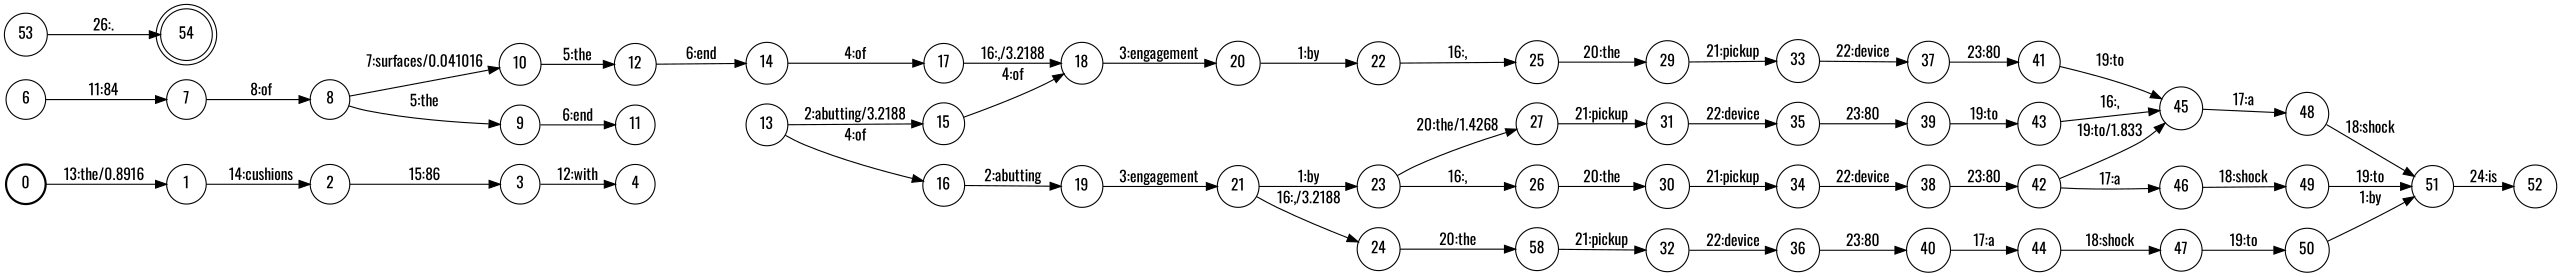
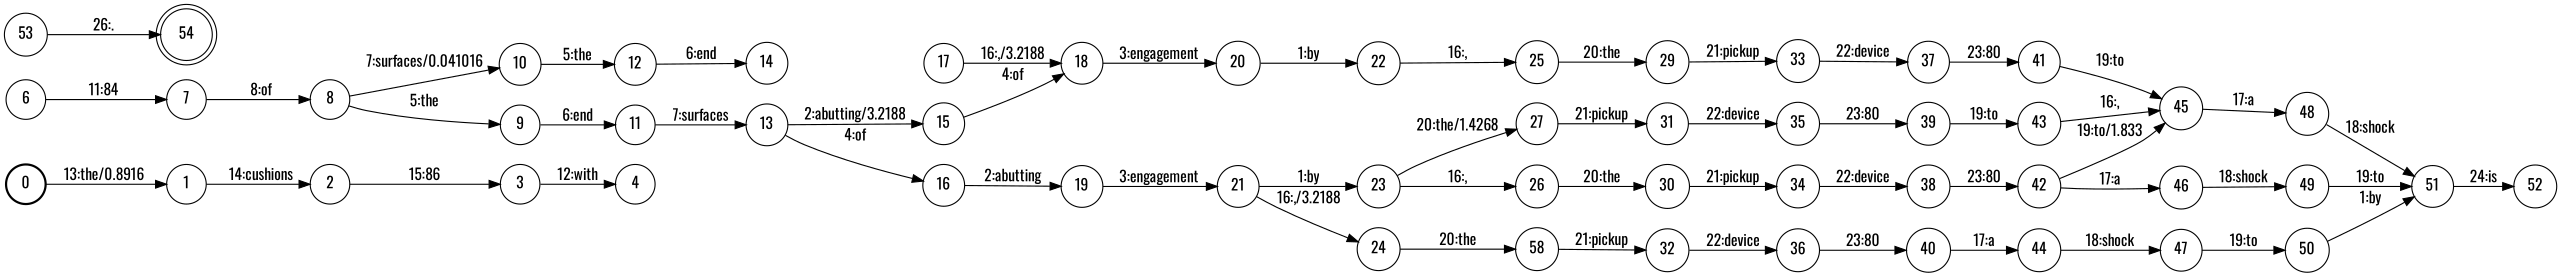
(850, 63) -> none
none -> (695, 125)
